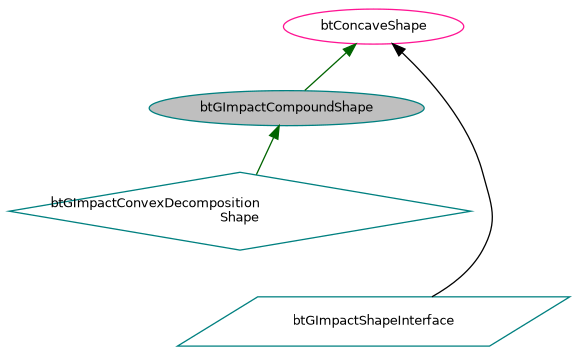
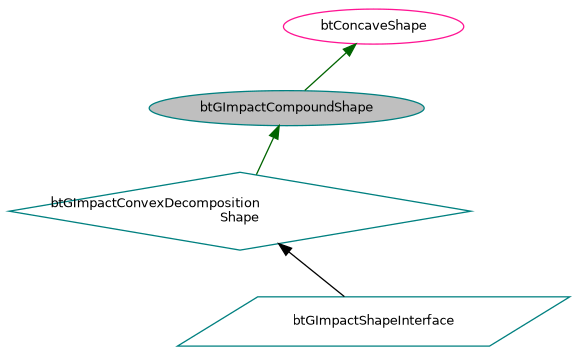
(483, 174) -> (317, 274)
